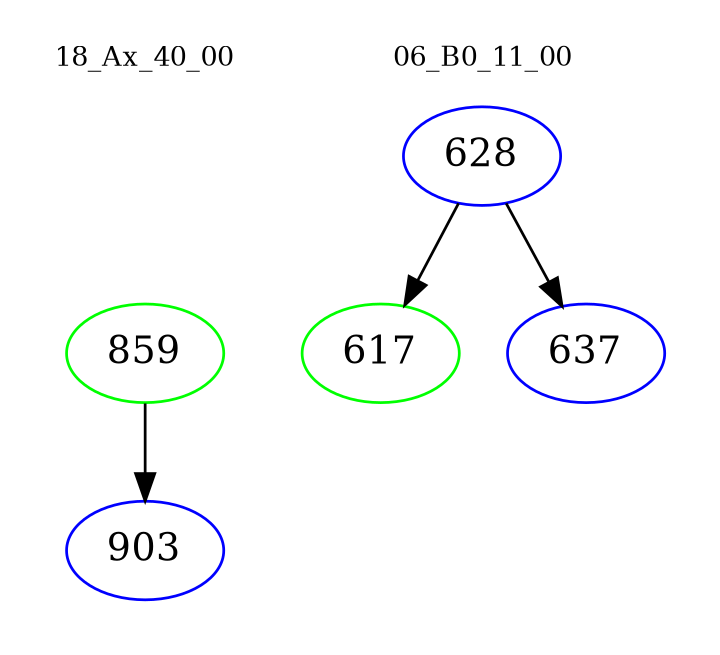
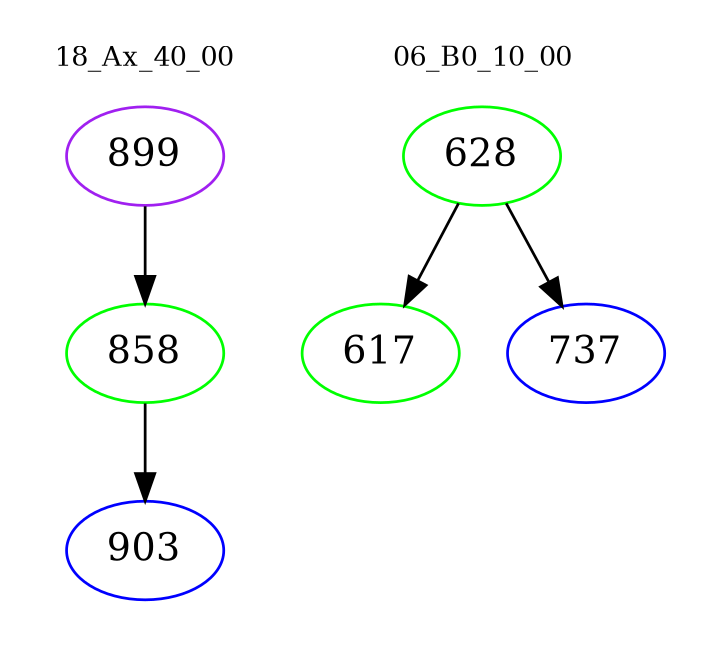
(483, 59) -> (483, 59)
none -> (145, 156)
(482, 156) -> (482, 156)
(145, 353) -> (145, 353)
(586, 353) -> (586, 353)
